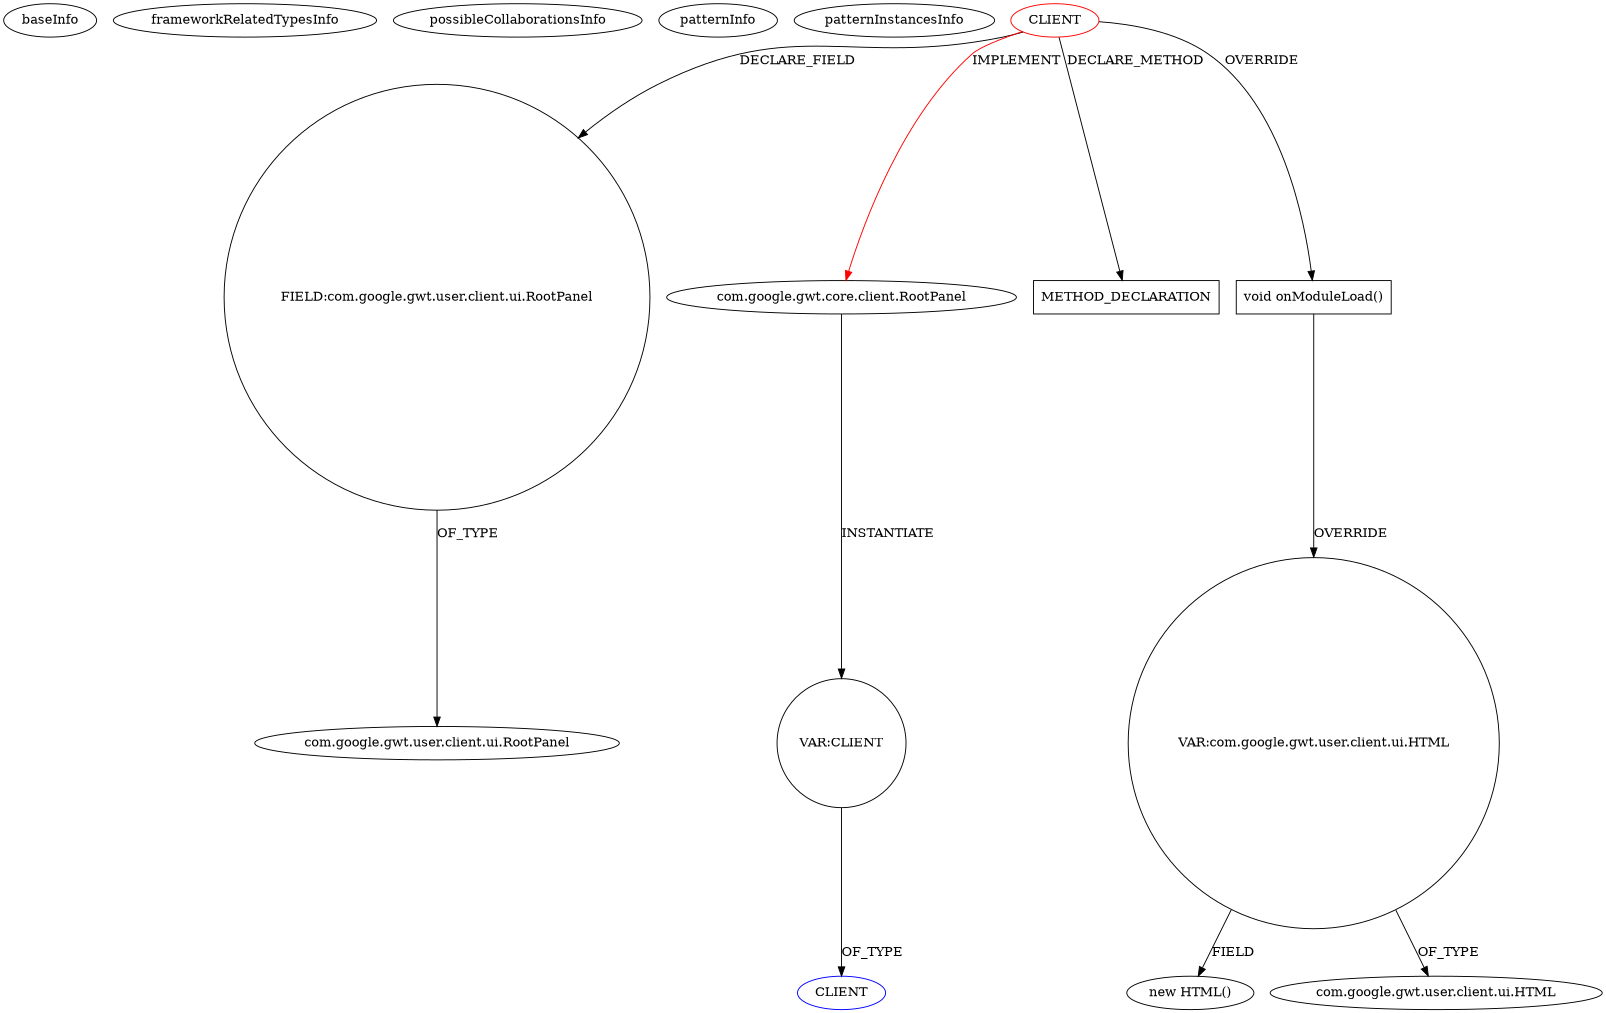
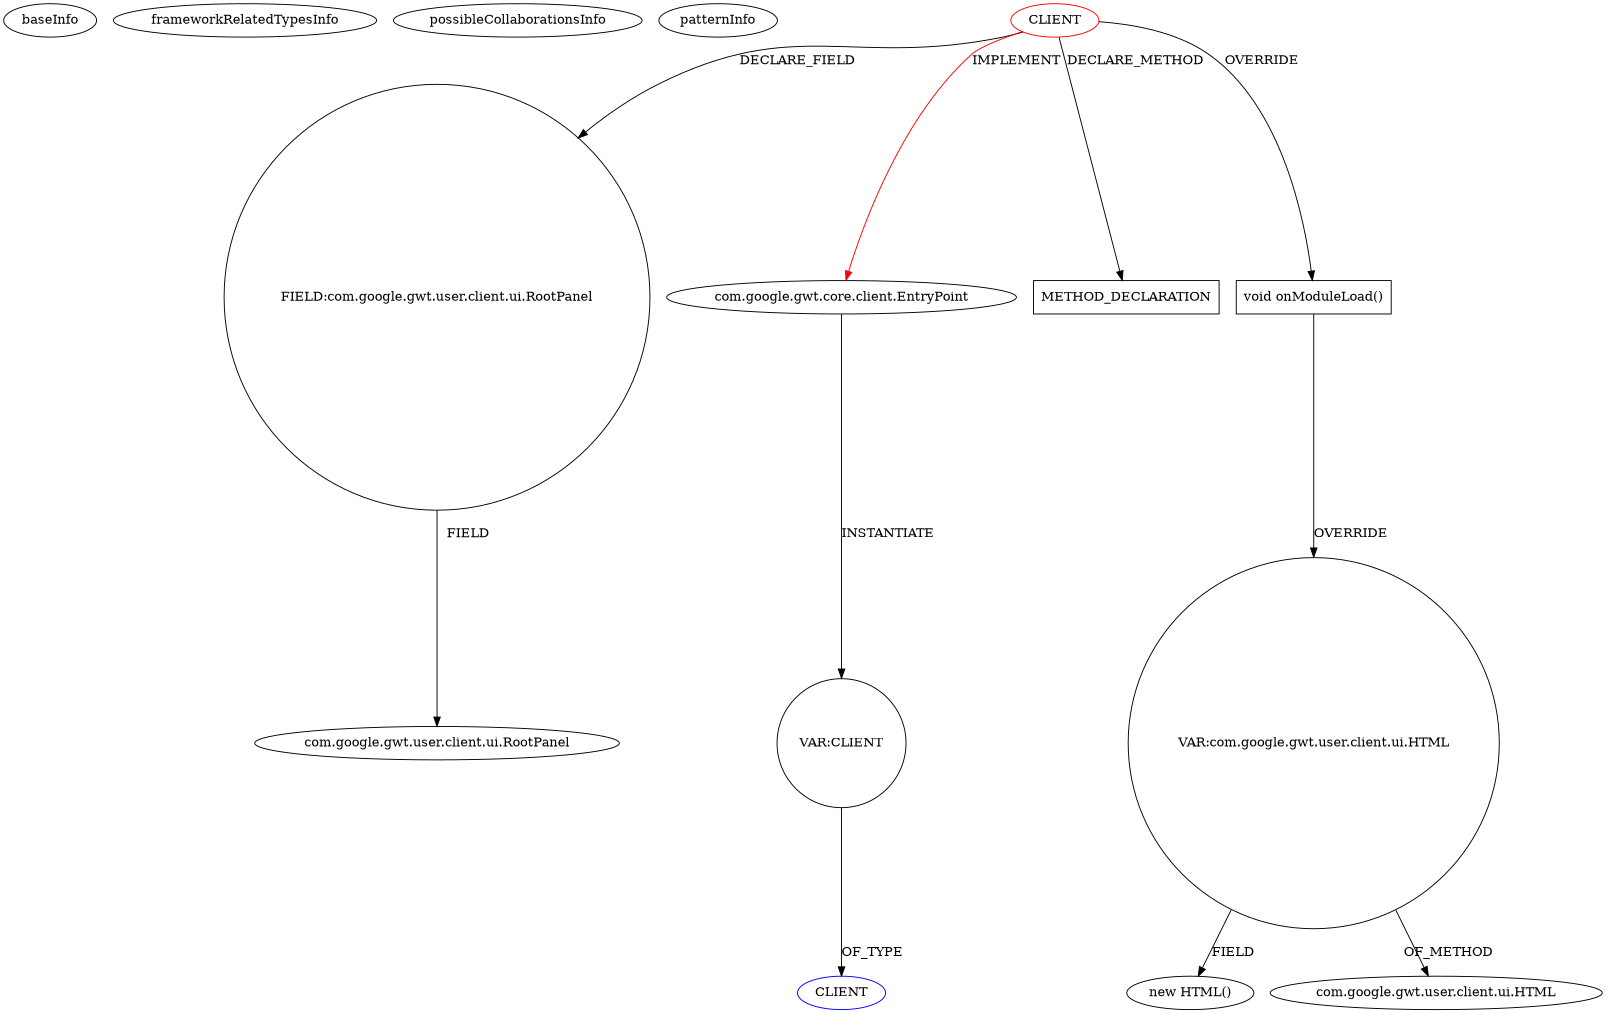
(894, 20) -> none
(842, 297) -> (842, 297)
(468, 534) -> (468, 534)
(1449, 953) -> (1449, 953)
